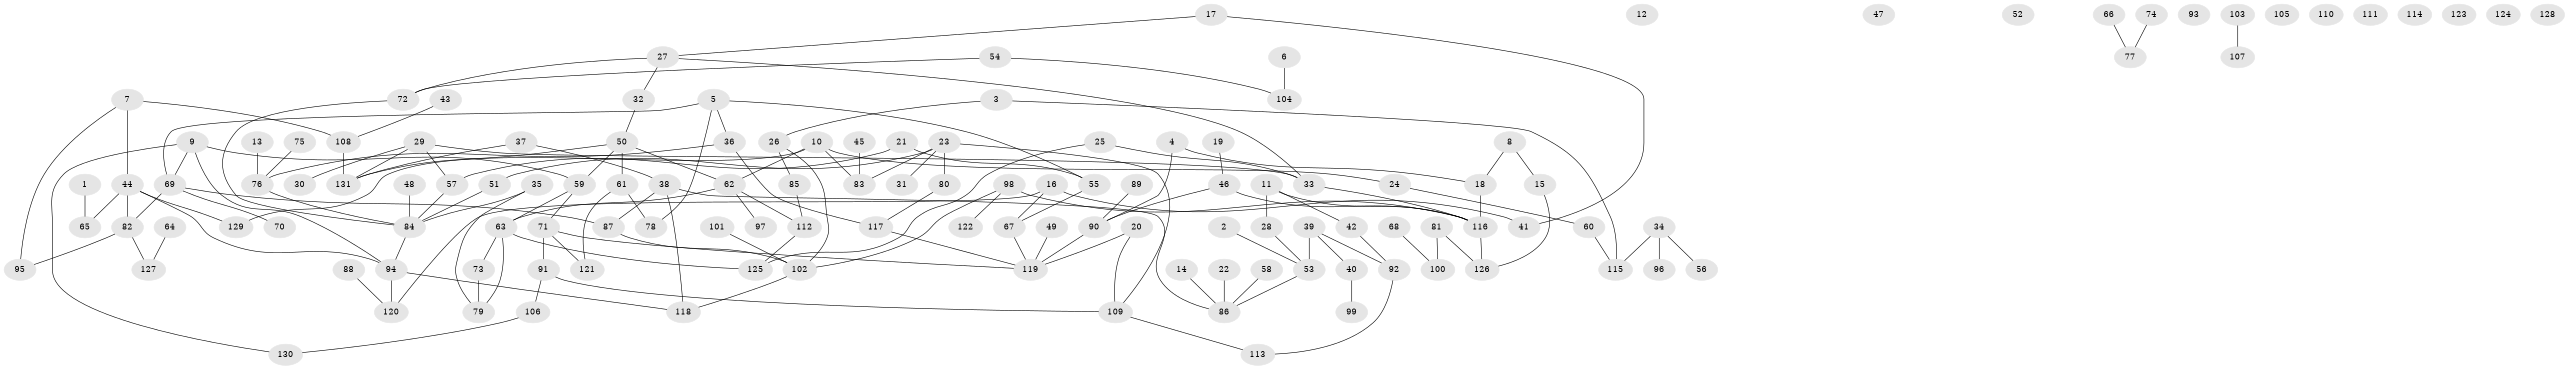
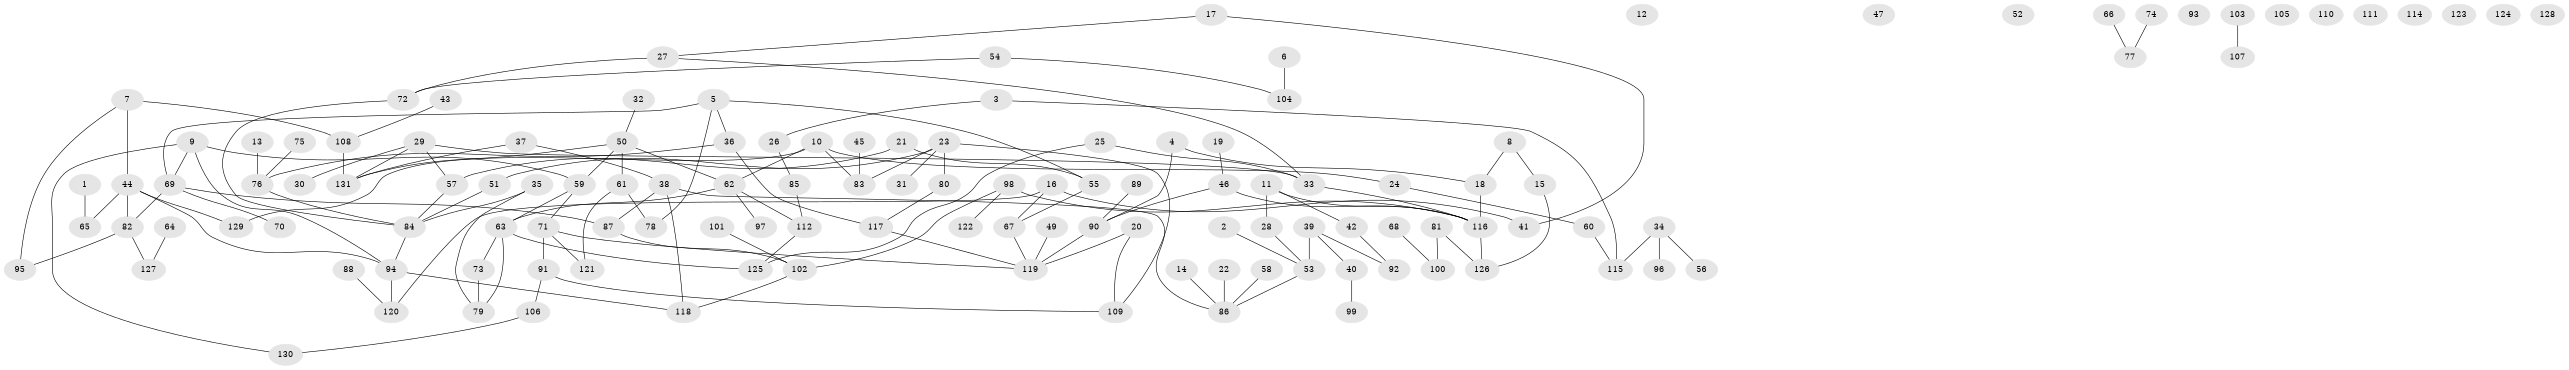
(651, 79) -> none
(410, 185) -> none
(824, 194) -> none
(1258, 355) -> none
